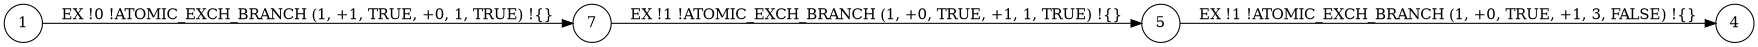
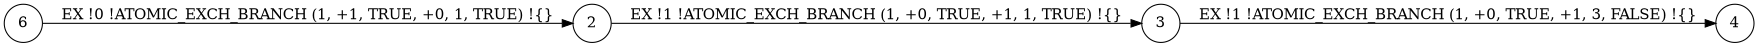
(23, 23) -> (23, 23)
(592, 23) -> (592, 23)
(1161, 23) -> (1161, 23)
